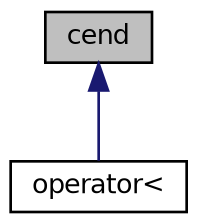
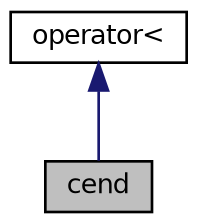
(99, 126) -> (99, 126)
